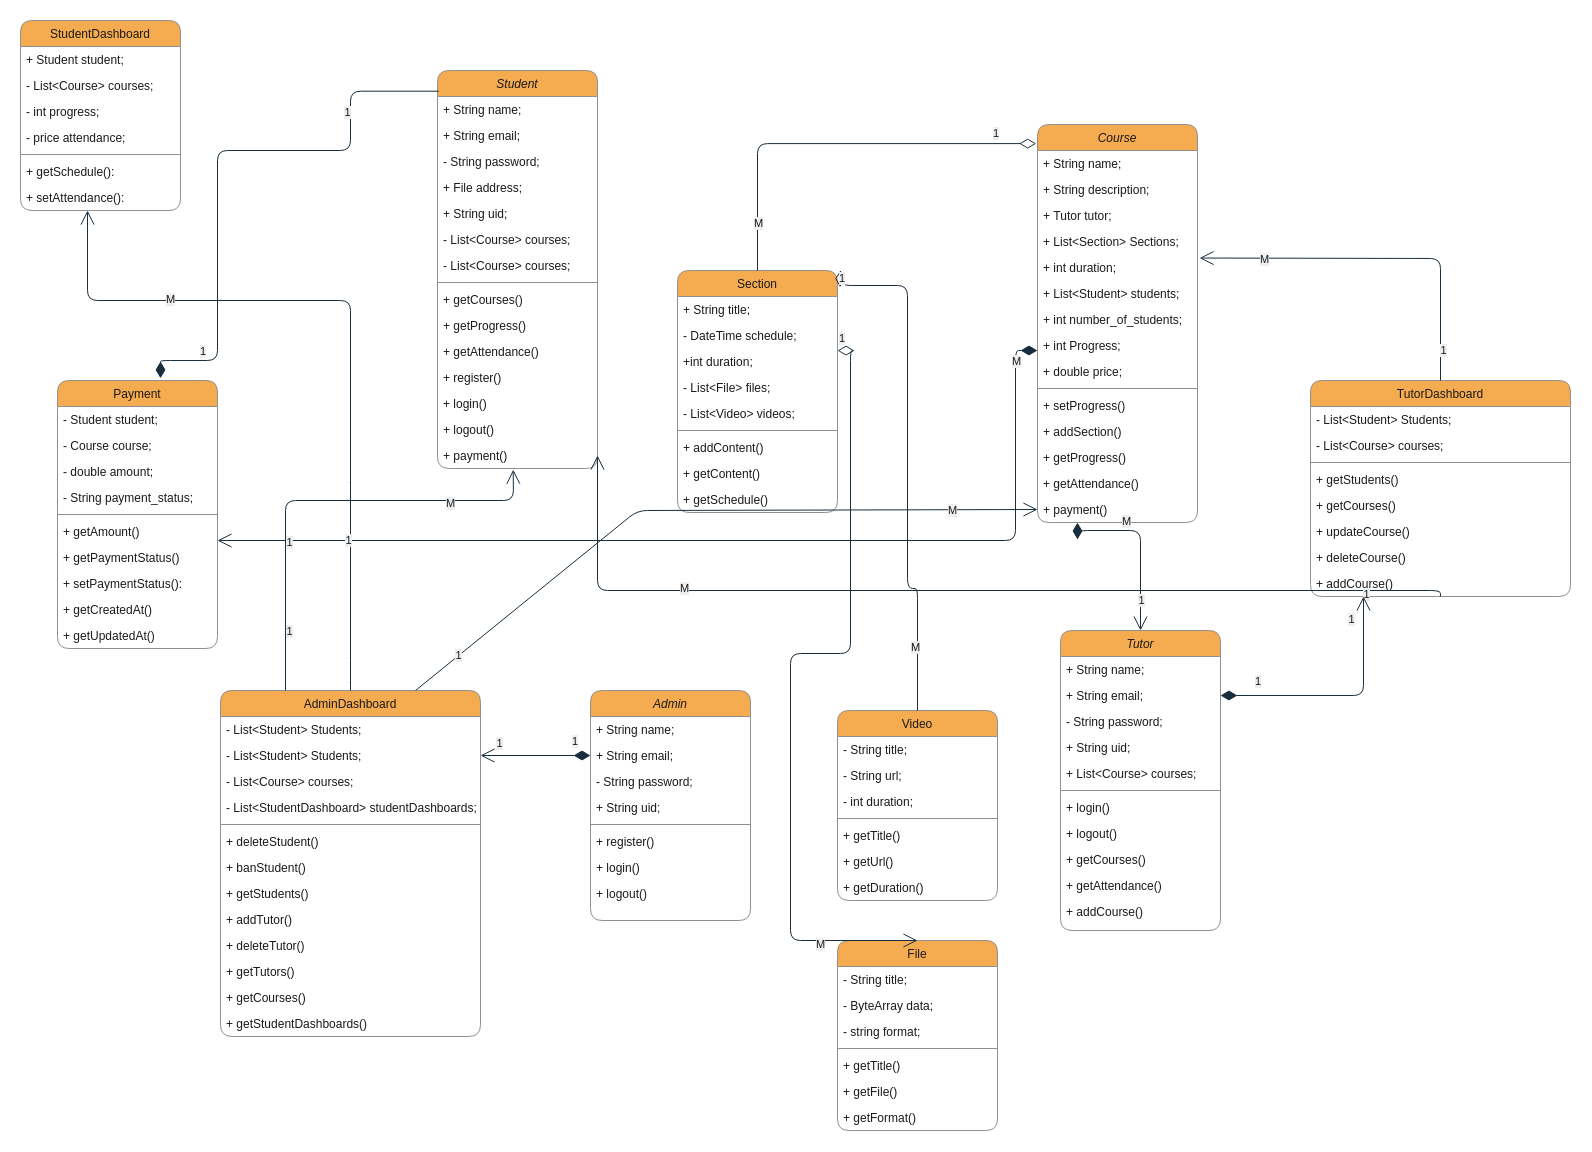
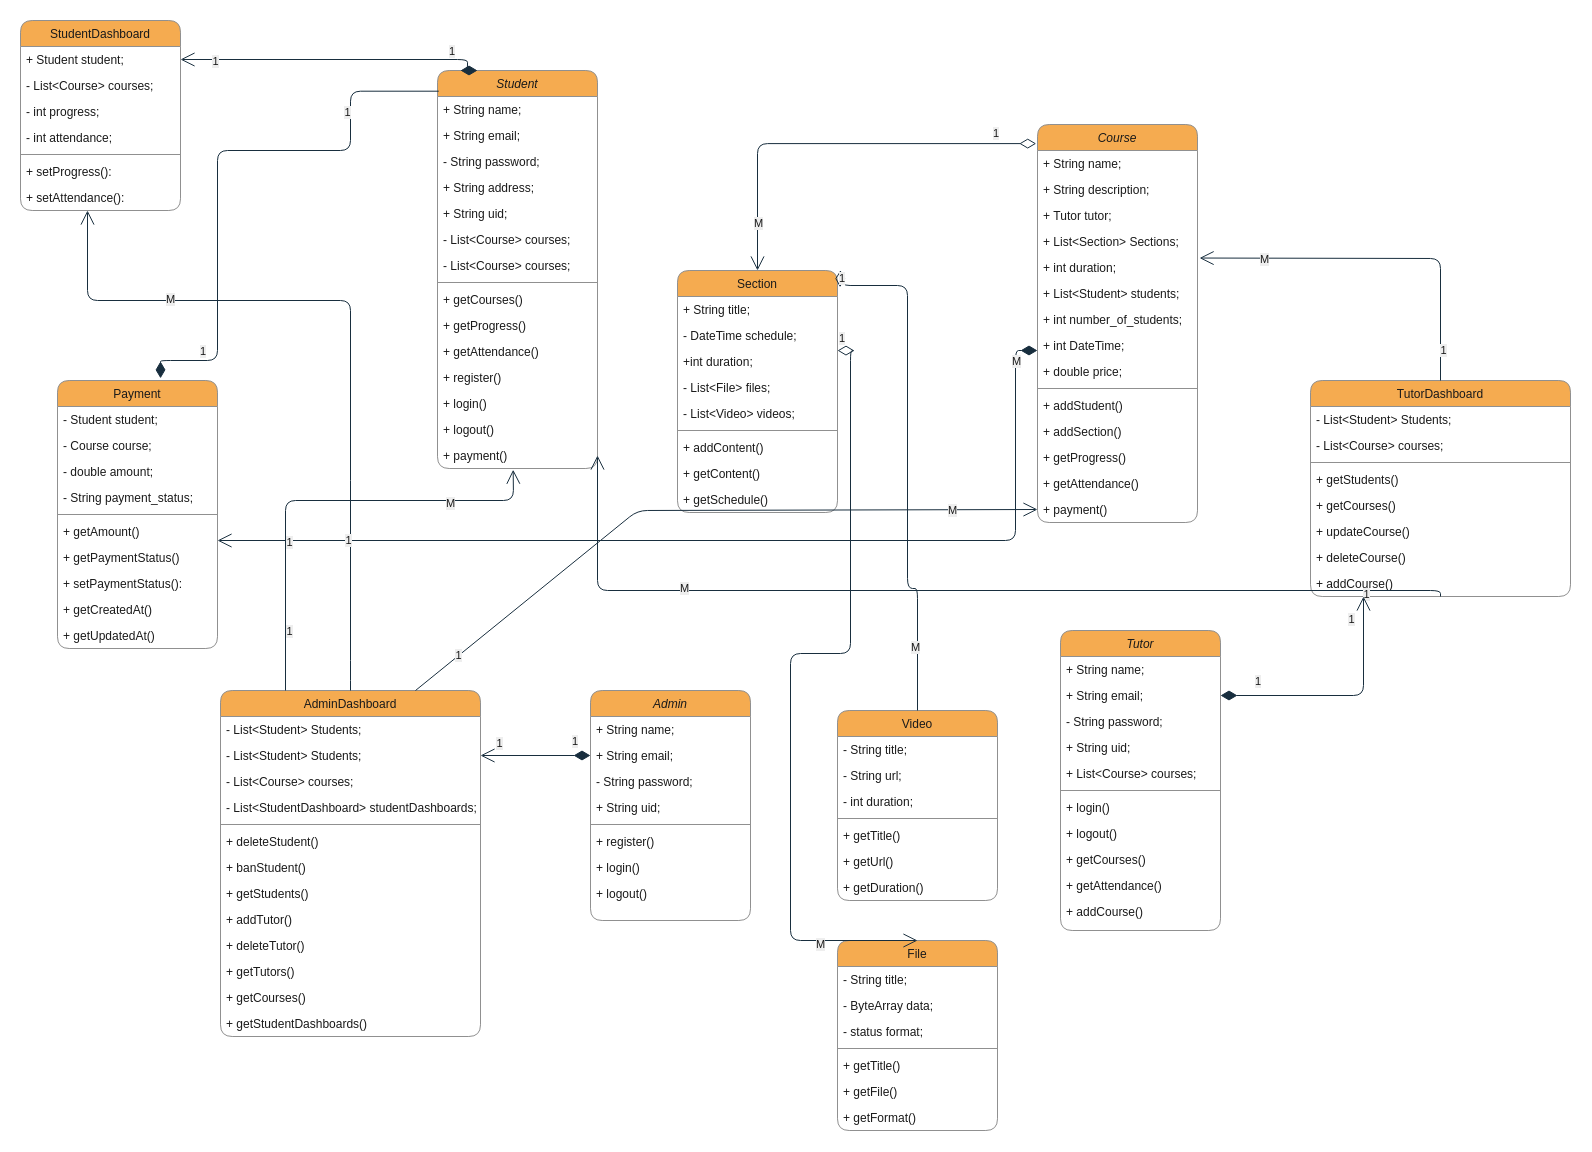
none -> (333, 60)
(84, 138) -> (77, 138)
(75, 172) -> (77, 172)
(486, 188) -> (494, 188)
(758, 264) -> (758, 264)
(1087, 346) -> (1086, 346)
(1092, 406) -> (1088, 406)
(1141, 551) -> none
(891, 1032) -> (892, 1032)
